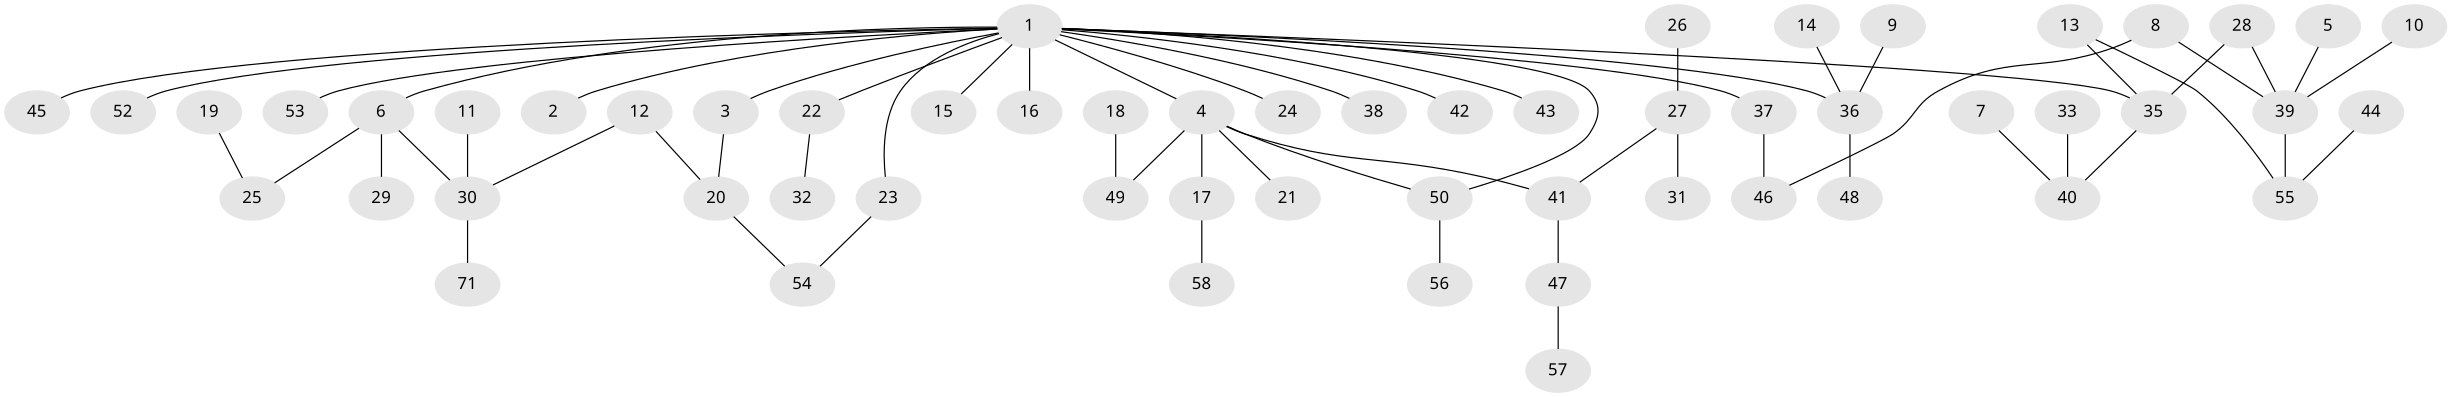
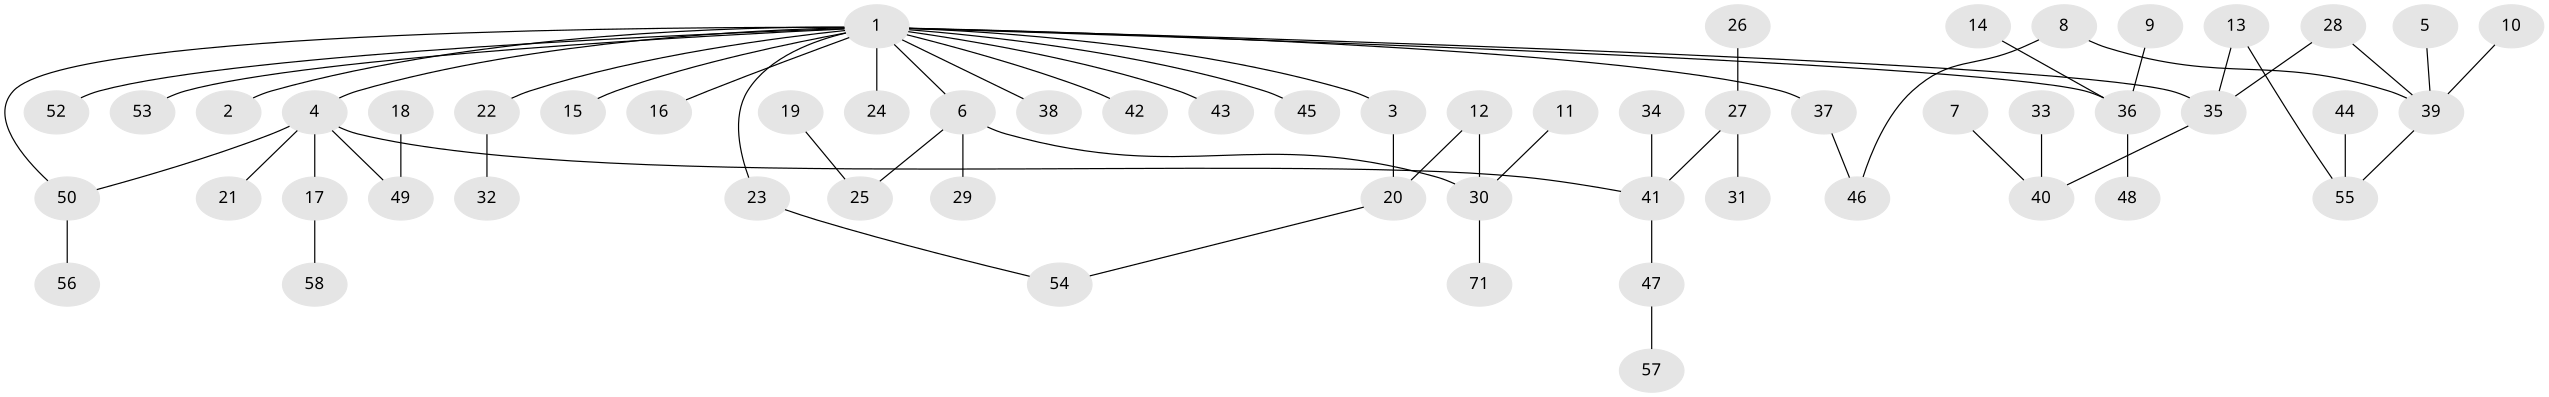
none -> (1652, 112)
